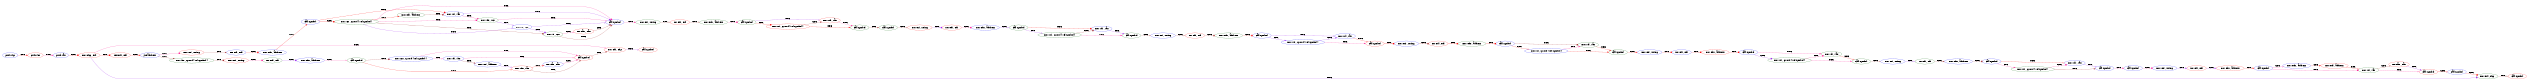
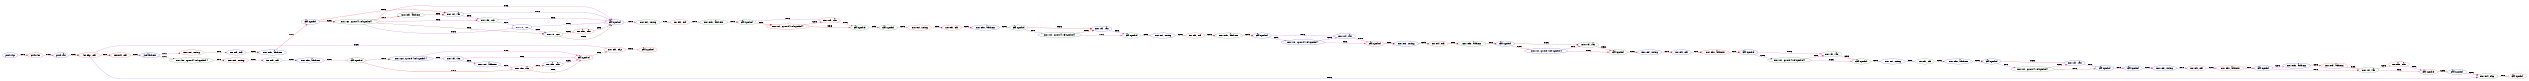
(89, 55) -> (89, 55)
